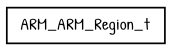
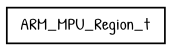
(86, 26) -> (86, 26)
